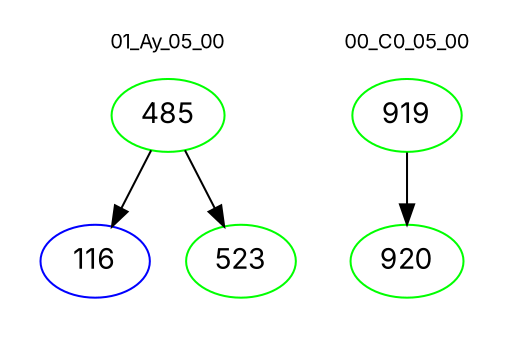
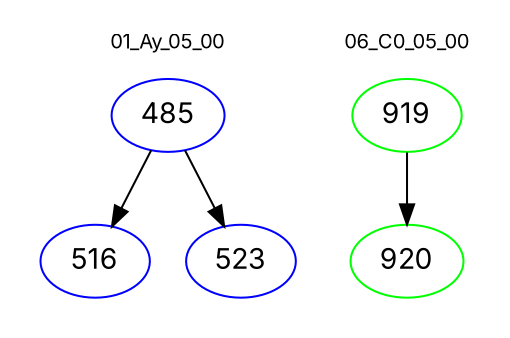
(407, 44) -> (407, 44)
(168, 115) -> (168, 115)
(95, 261) -> (95, 261)
(241, 261) -> (241, 261)
